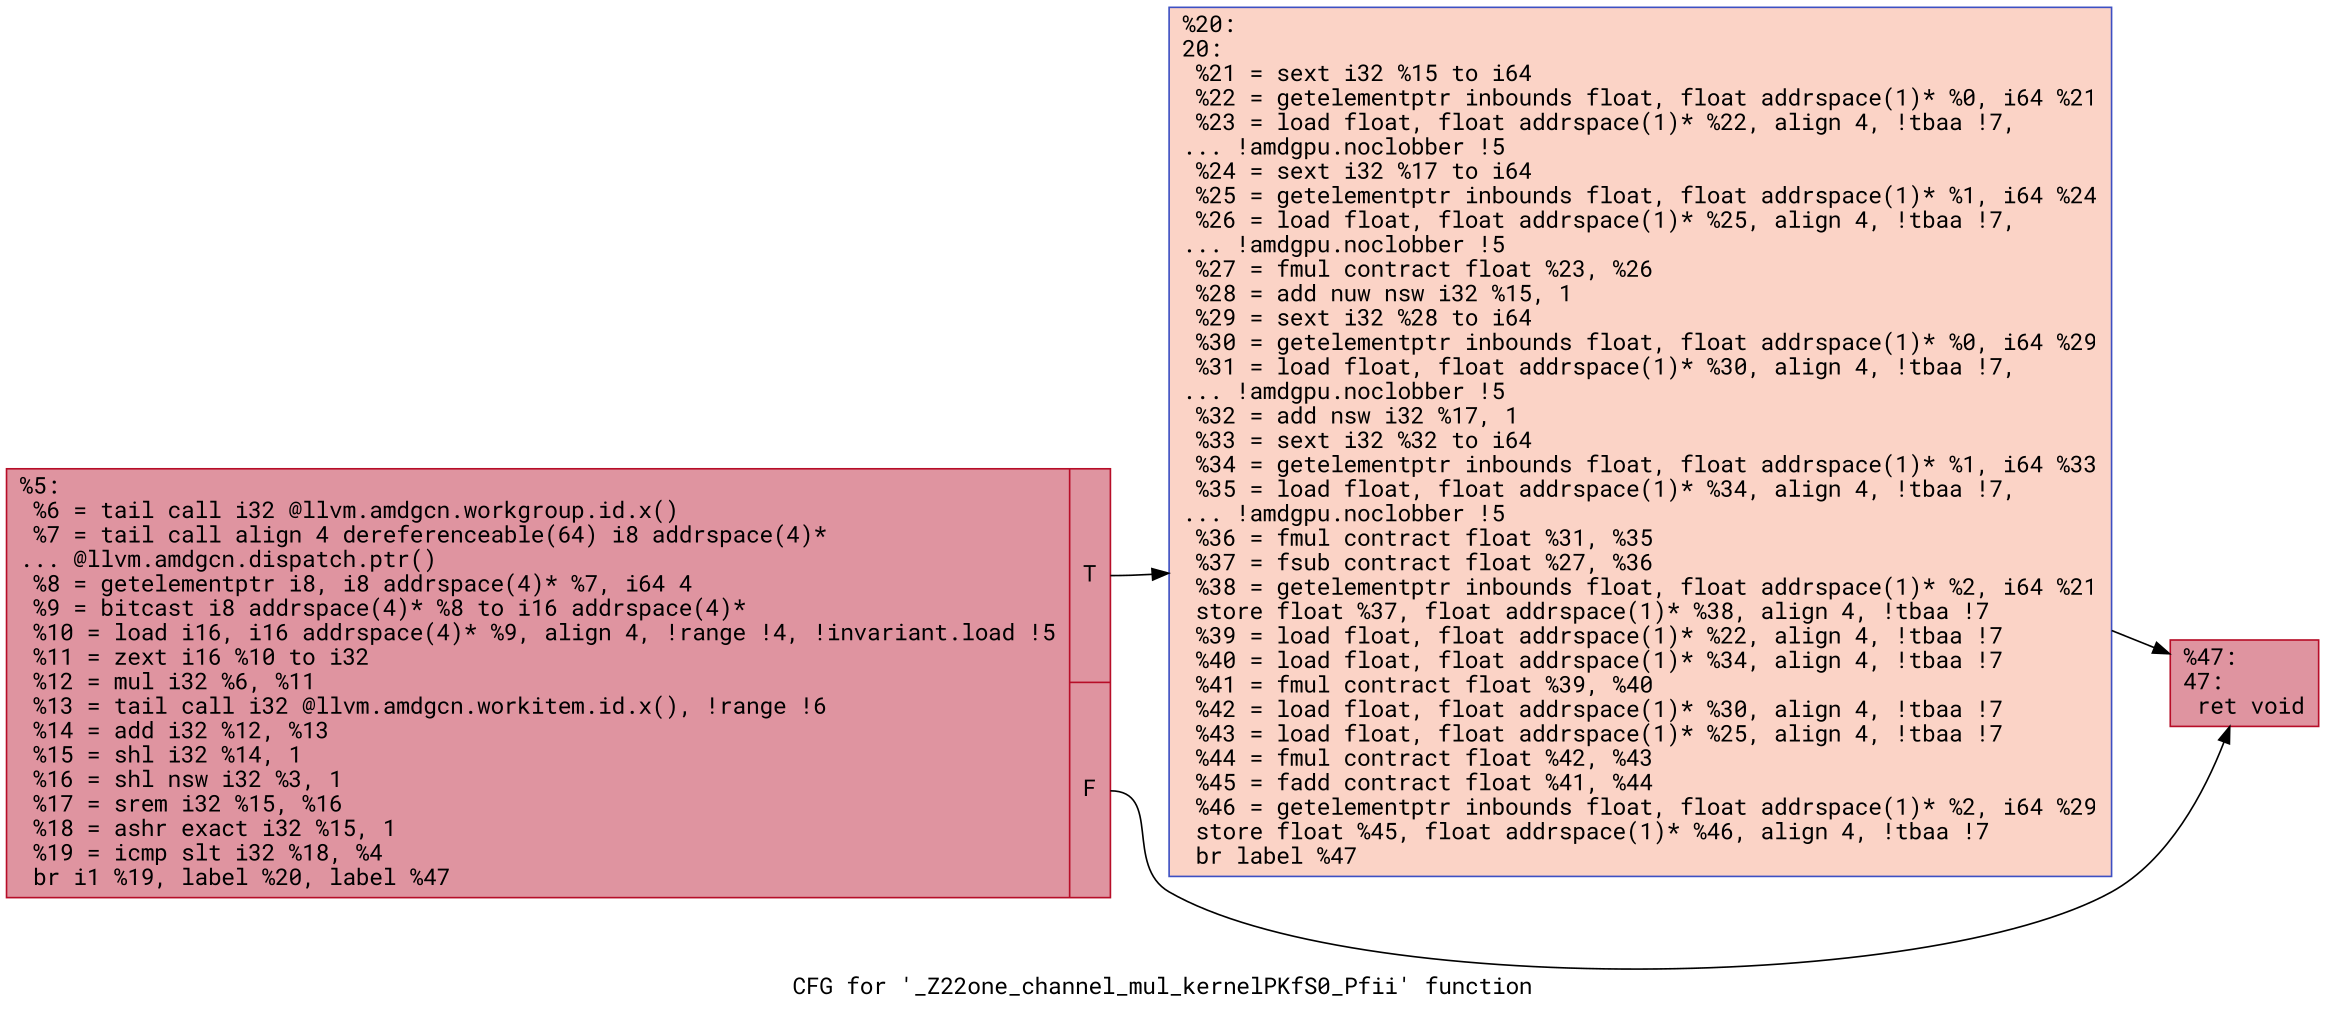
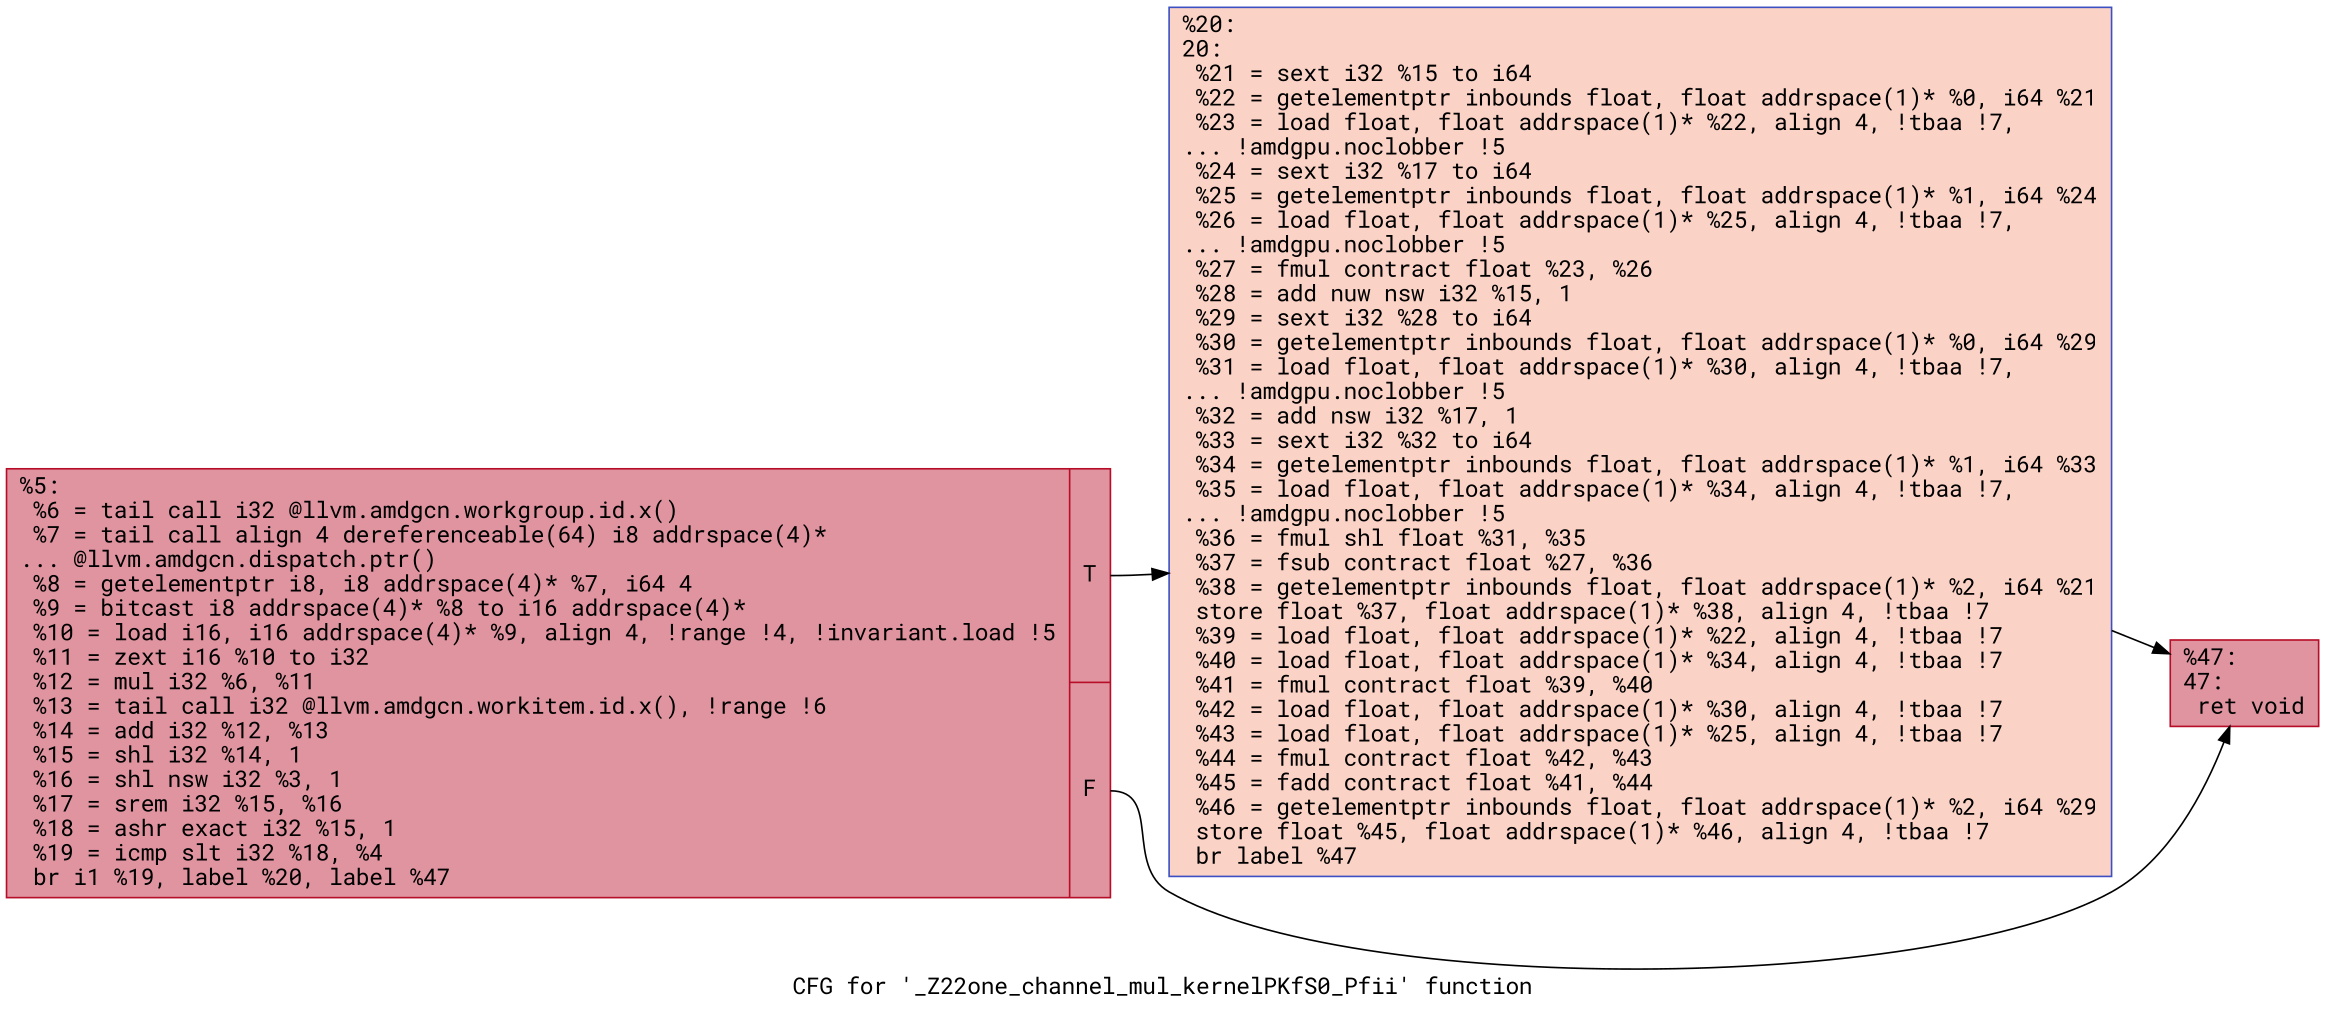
(1418, 539) -> (1384, 539)
